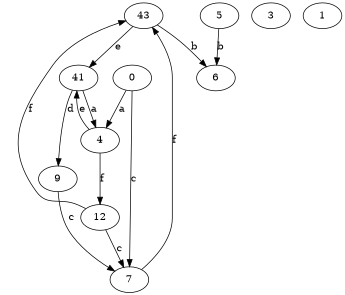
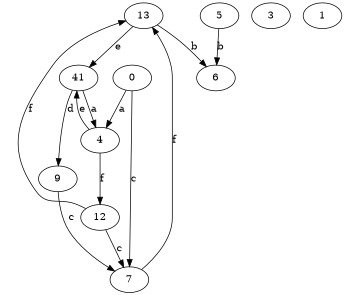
(144, 16) -> (144, 16)
